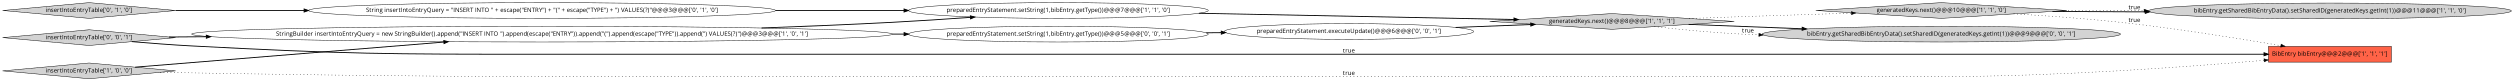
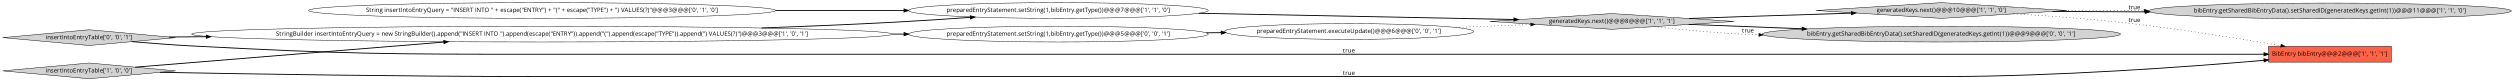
(89, 10) -> none
(1770, 16) -> (1770, 16)
(1493, 26) -> (1493, 26)
(1212, 77) -> (1212, 77)
